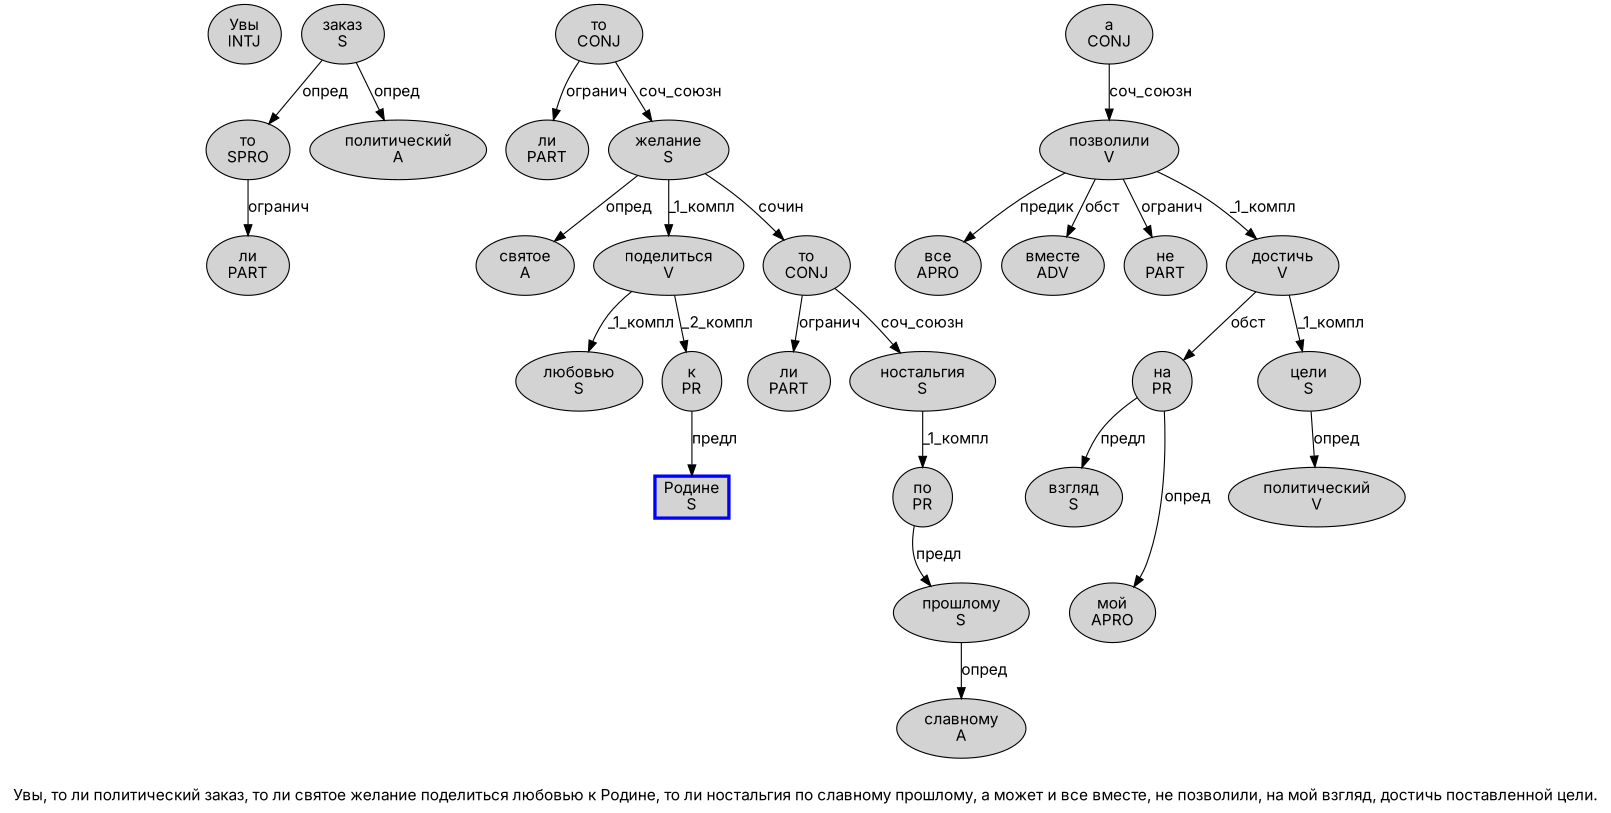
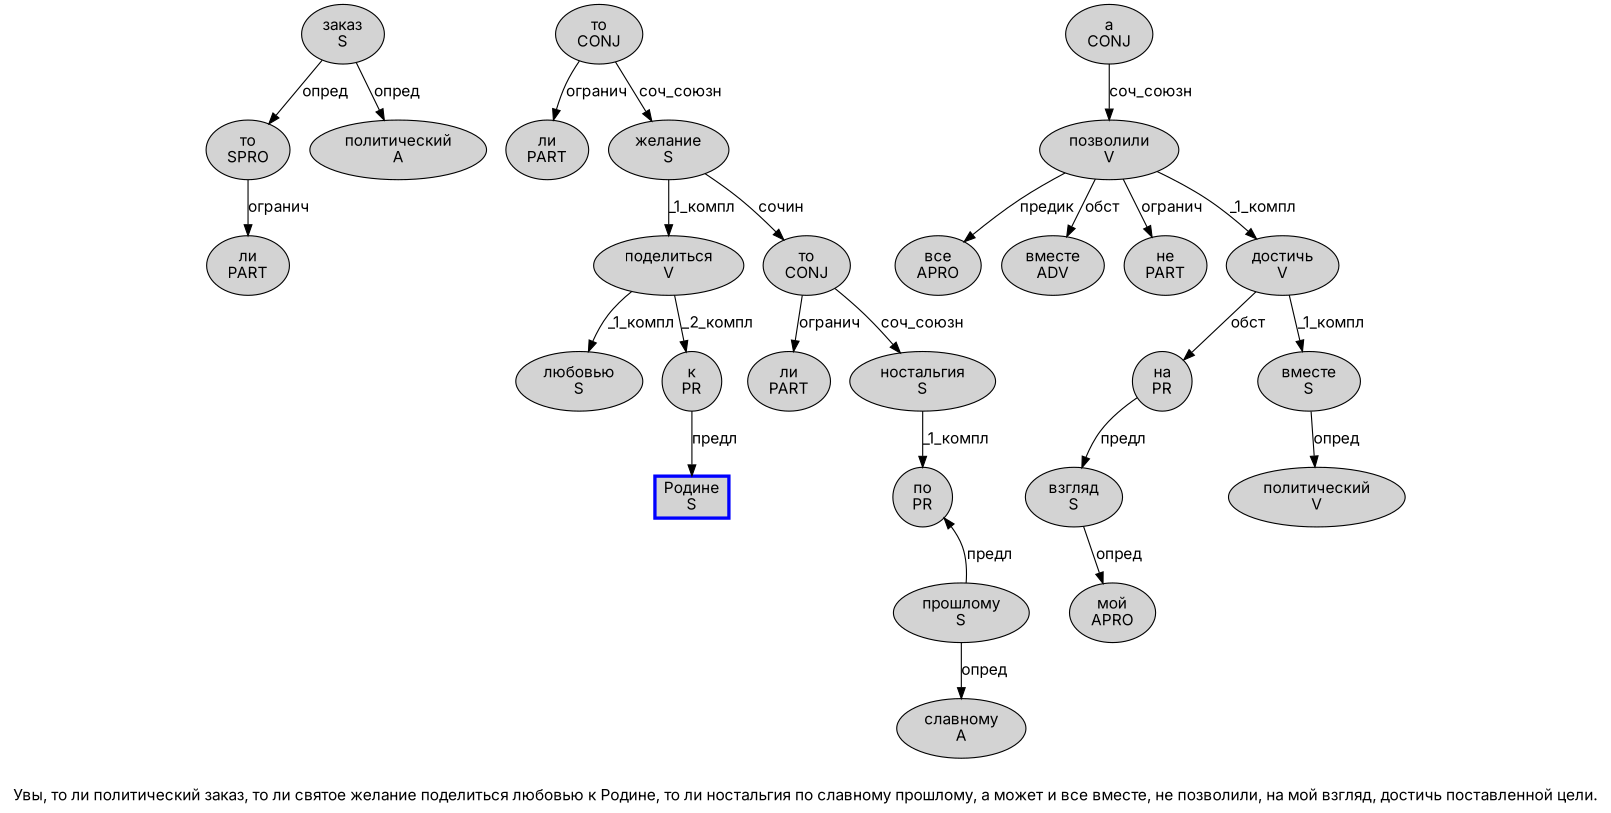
(245, 34) -> none
(525, 266) -> none
(1309, 381) -> (1309, 381)
(1162, 496) -> (1091, 550)
(913, 553) -> (964, 553)
